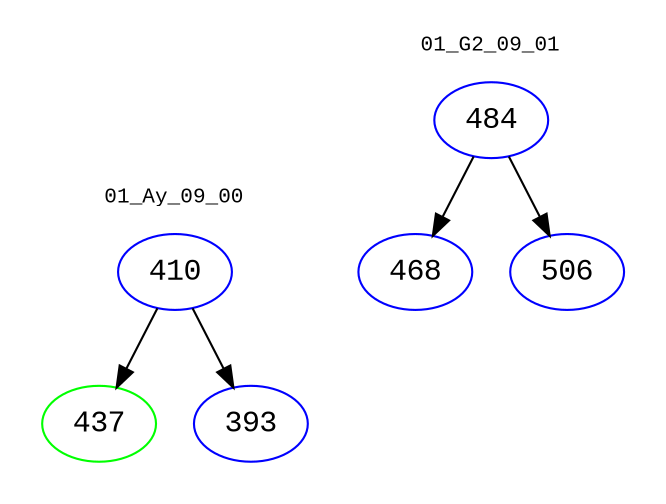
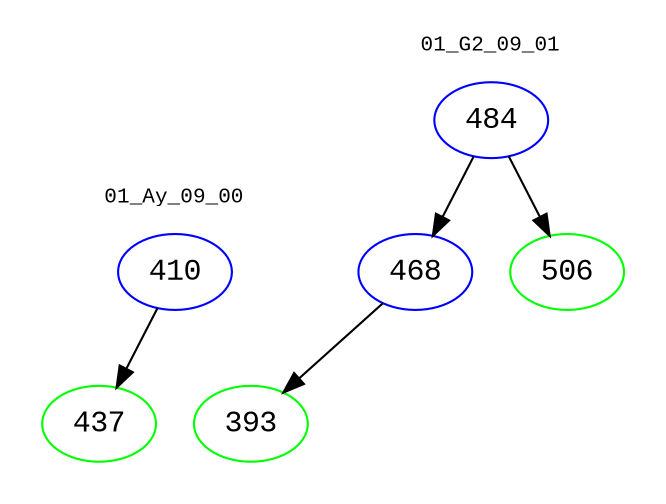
(567, 272) -> (567, 272)
(208, 338) -> (341, 341)
(251, 424) -> (251, 424)
